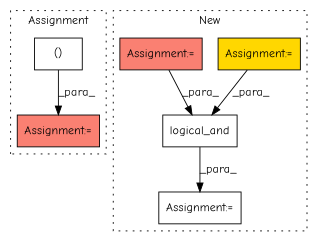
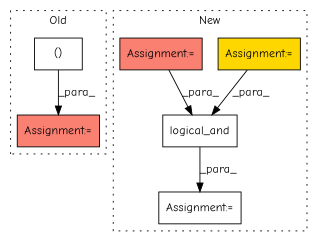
(58, 21) -> (58, 21)
